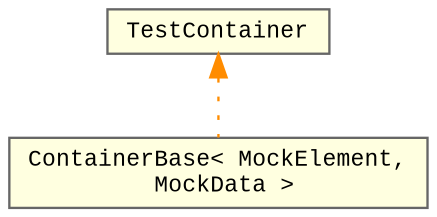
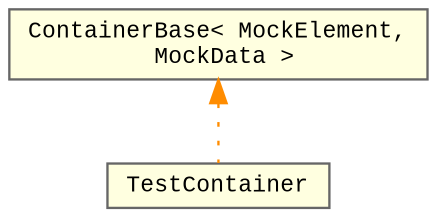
(218, 108) -> (218, 133)
